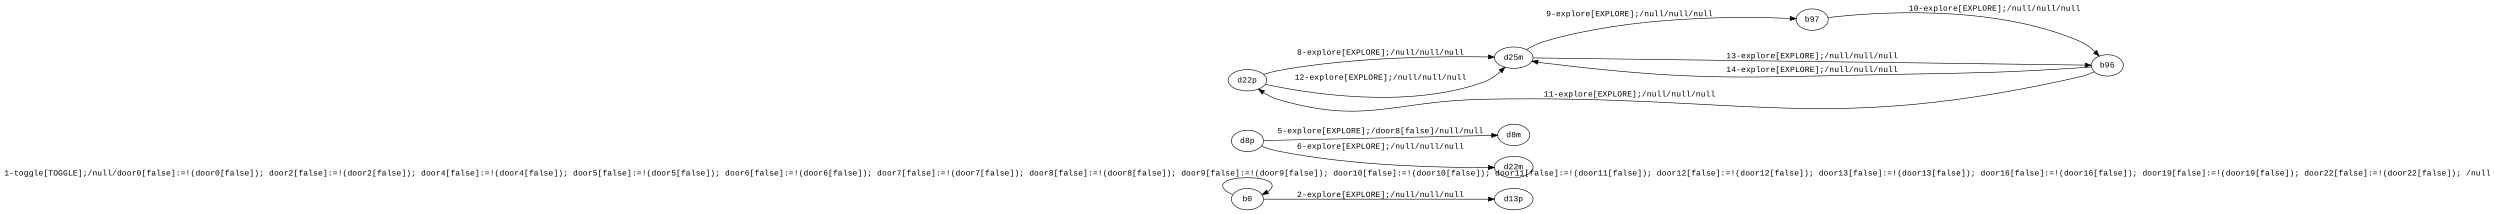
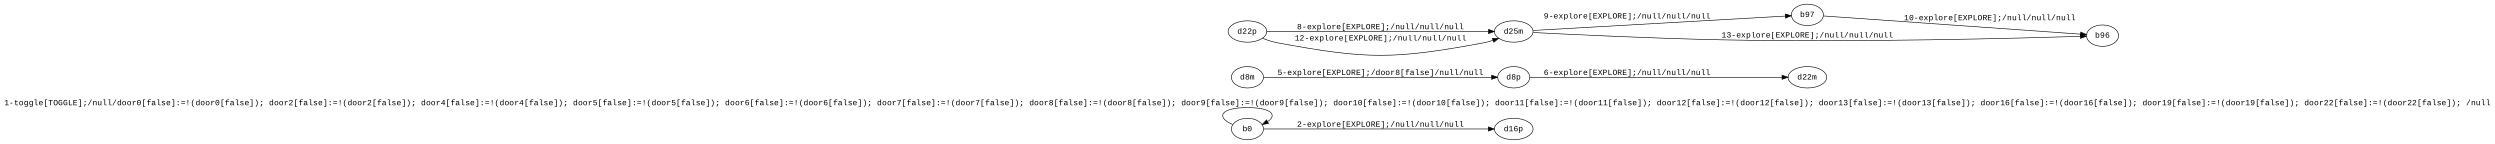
(1814, 76) -> none
(1679, 103) -> none
(1378, 138) -> (1378, 77)
(1514, 199) -> (1514, 129)
